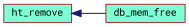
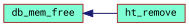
(93, 13) -> (105, 13)
